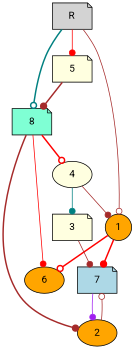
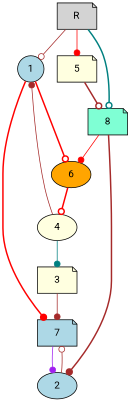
(54, 93) -> (91, 93)
(51, 146) -> (65, 198)
(118, 227) -> (31, 69)
(97, 333) -> (57, 386)
